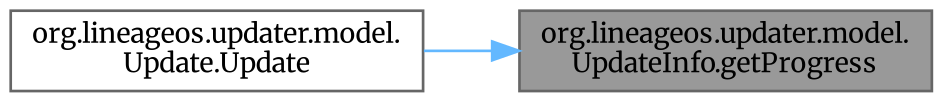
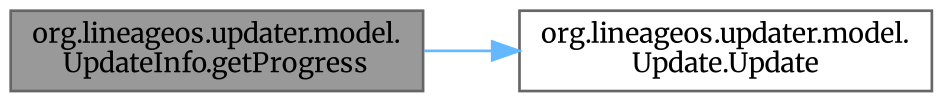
(458, 51) -> (458, 51)
